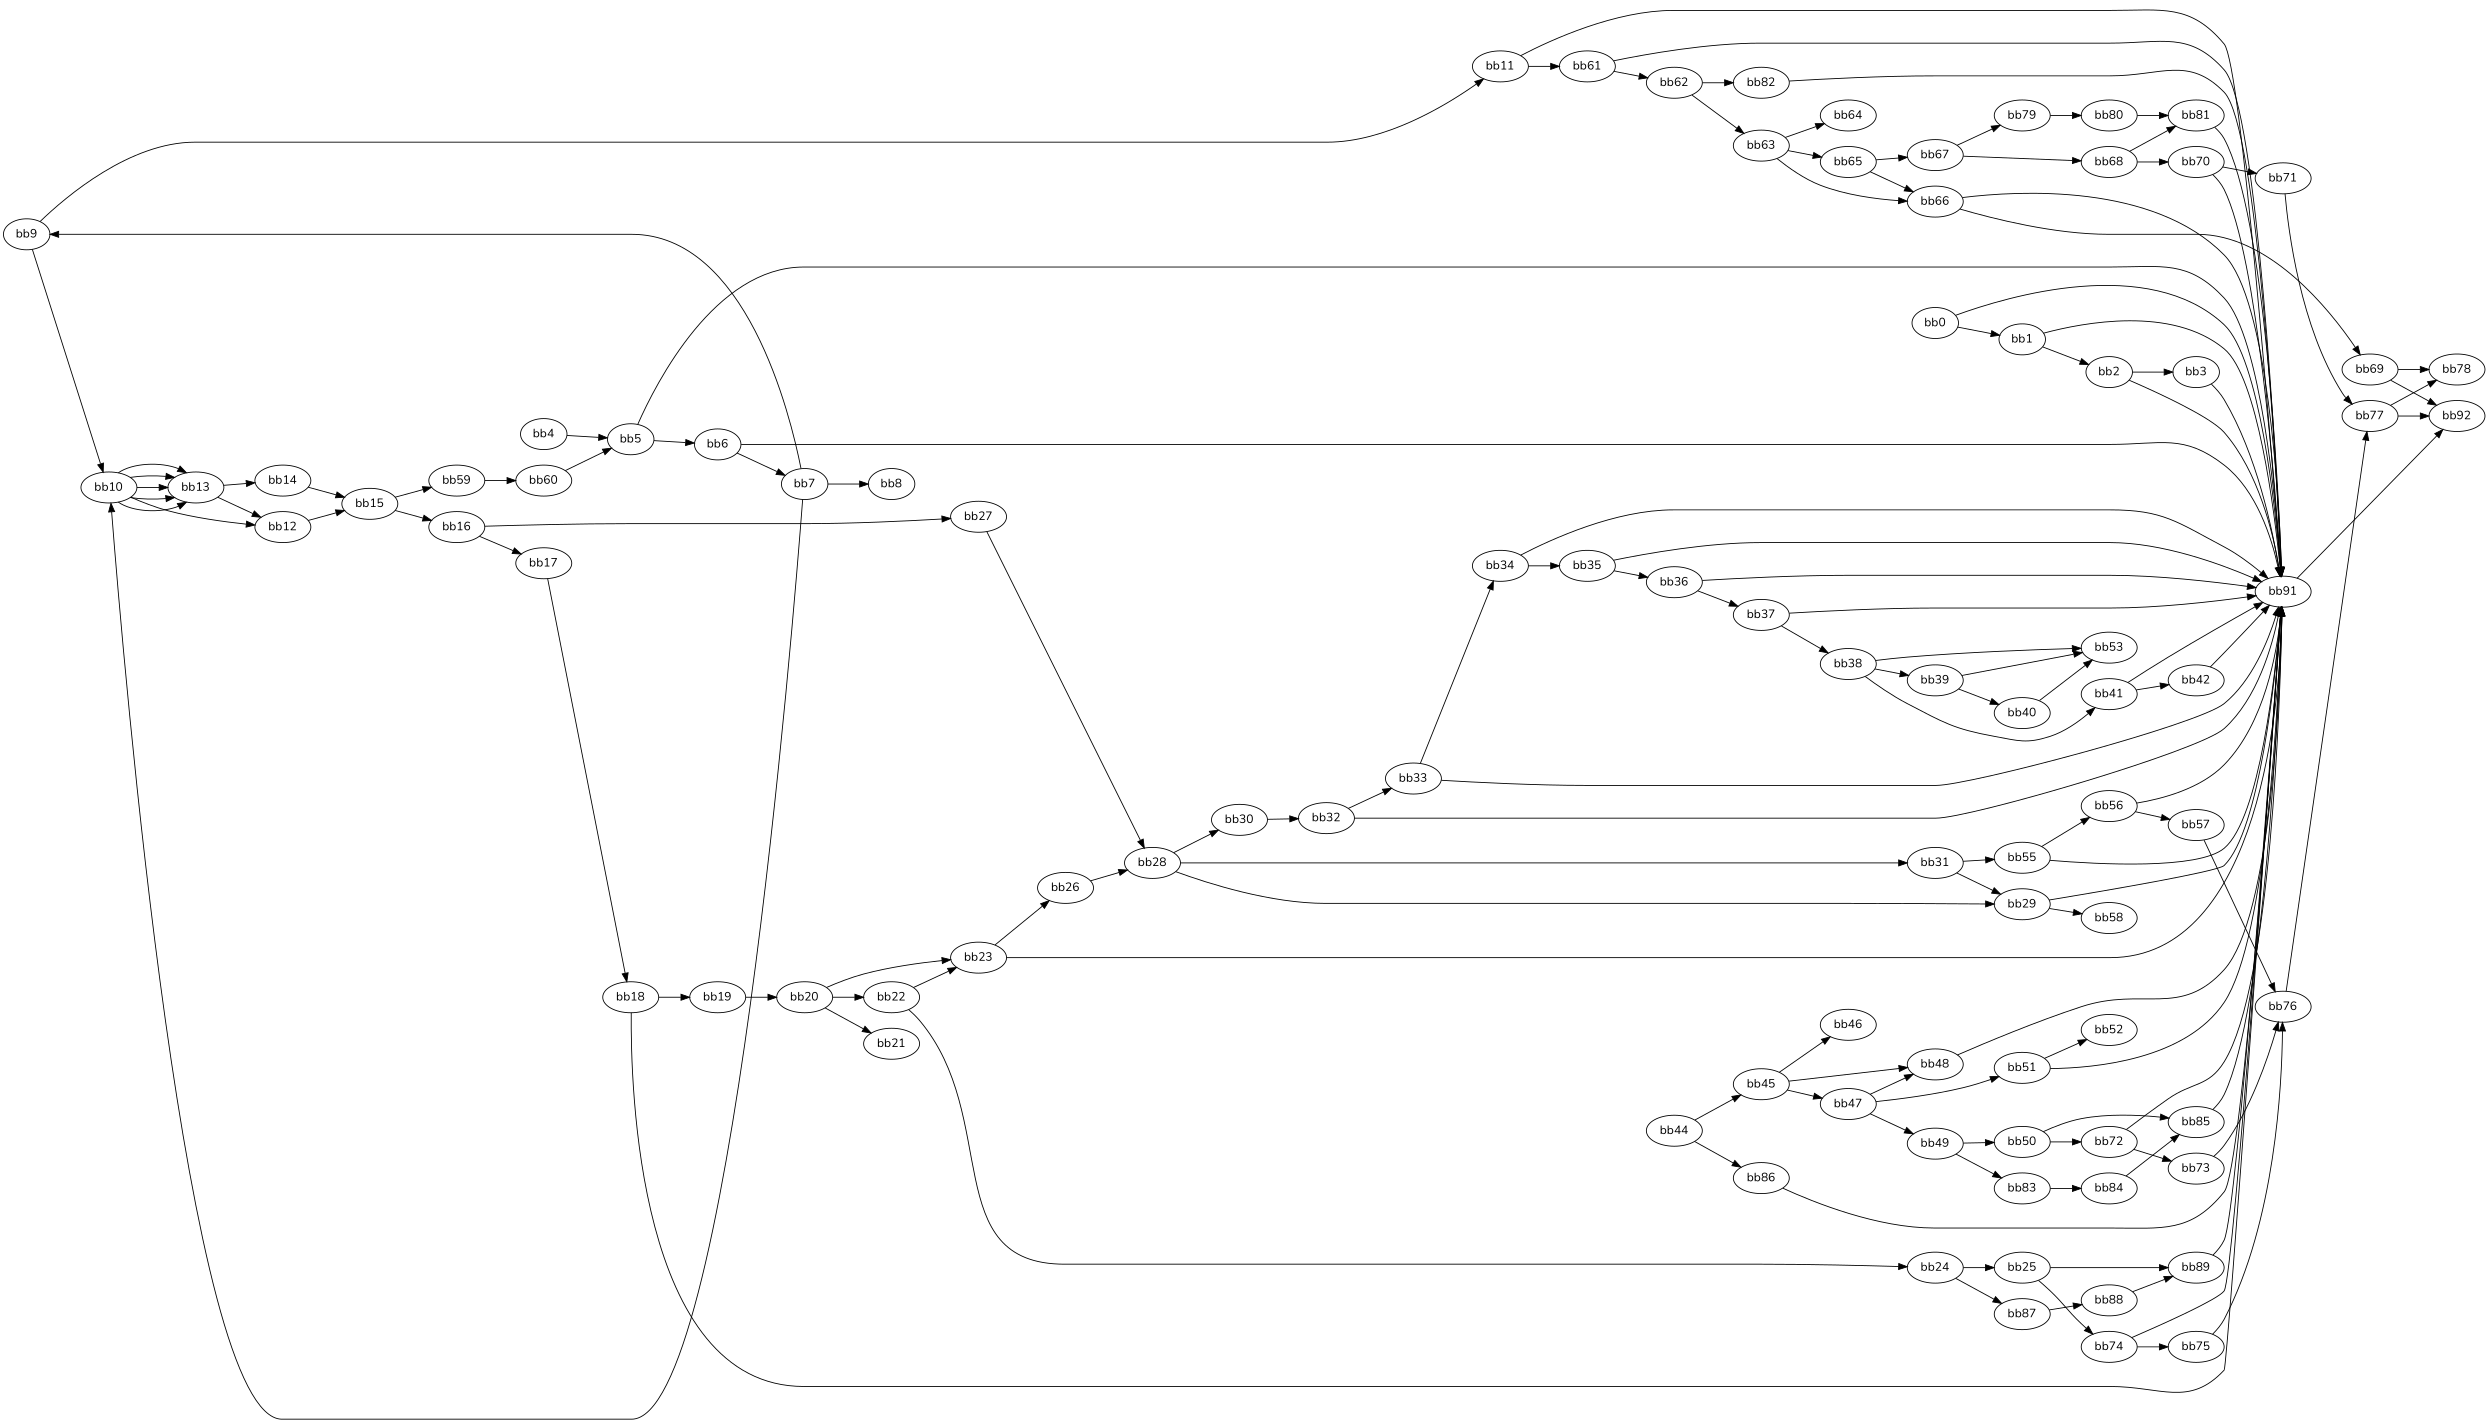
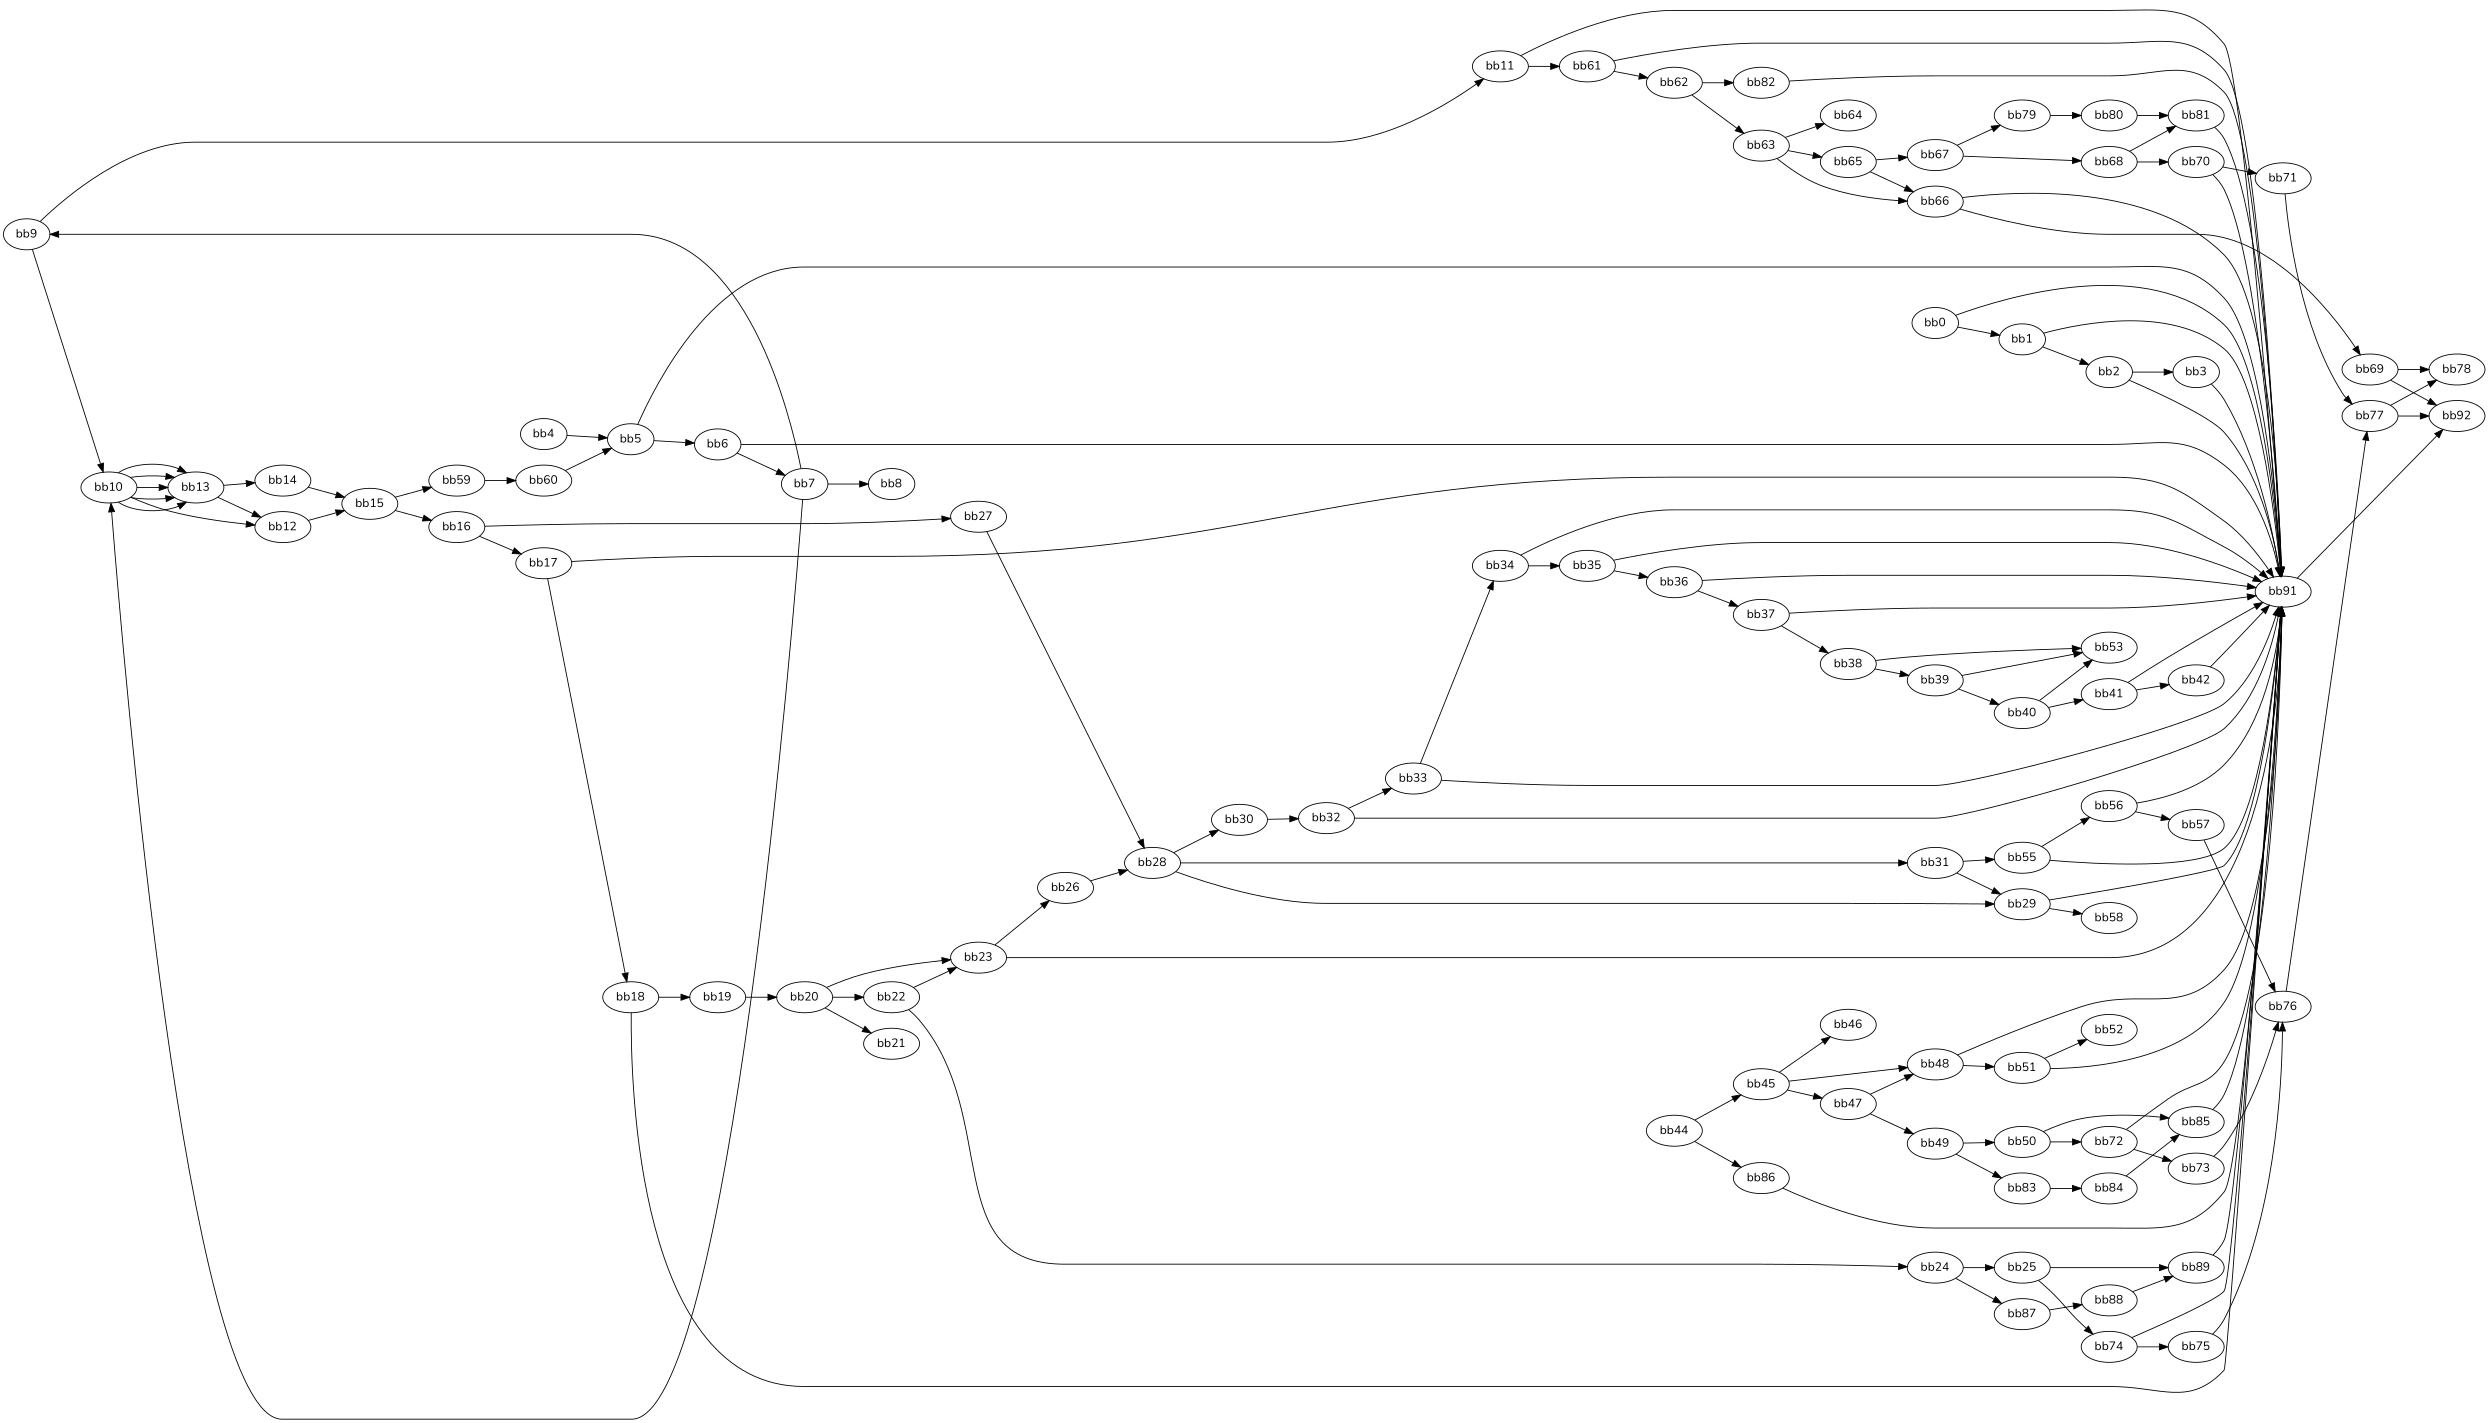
none -> (1435, 492)
(1974, 732) -> (2061, 705)
(1934, 1094) -> (1974, 1066)
